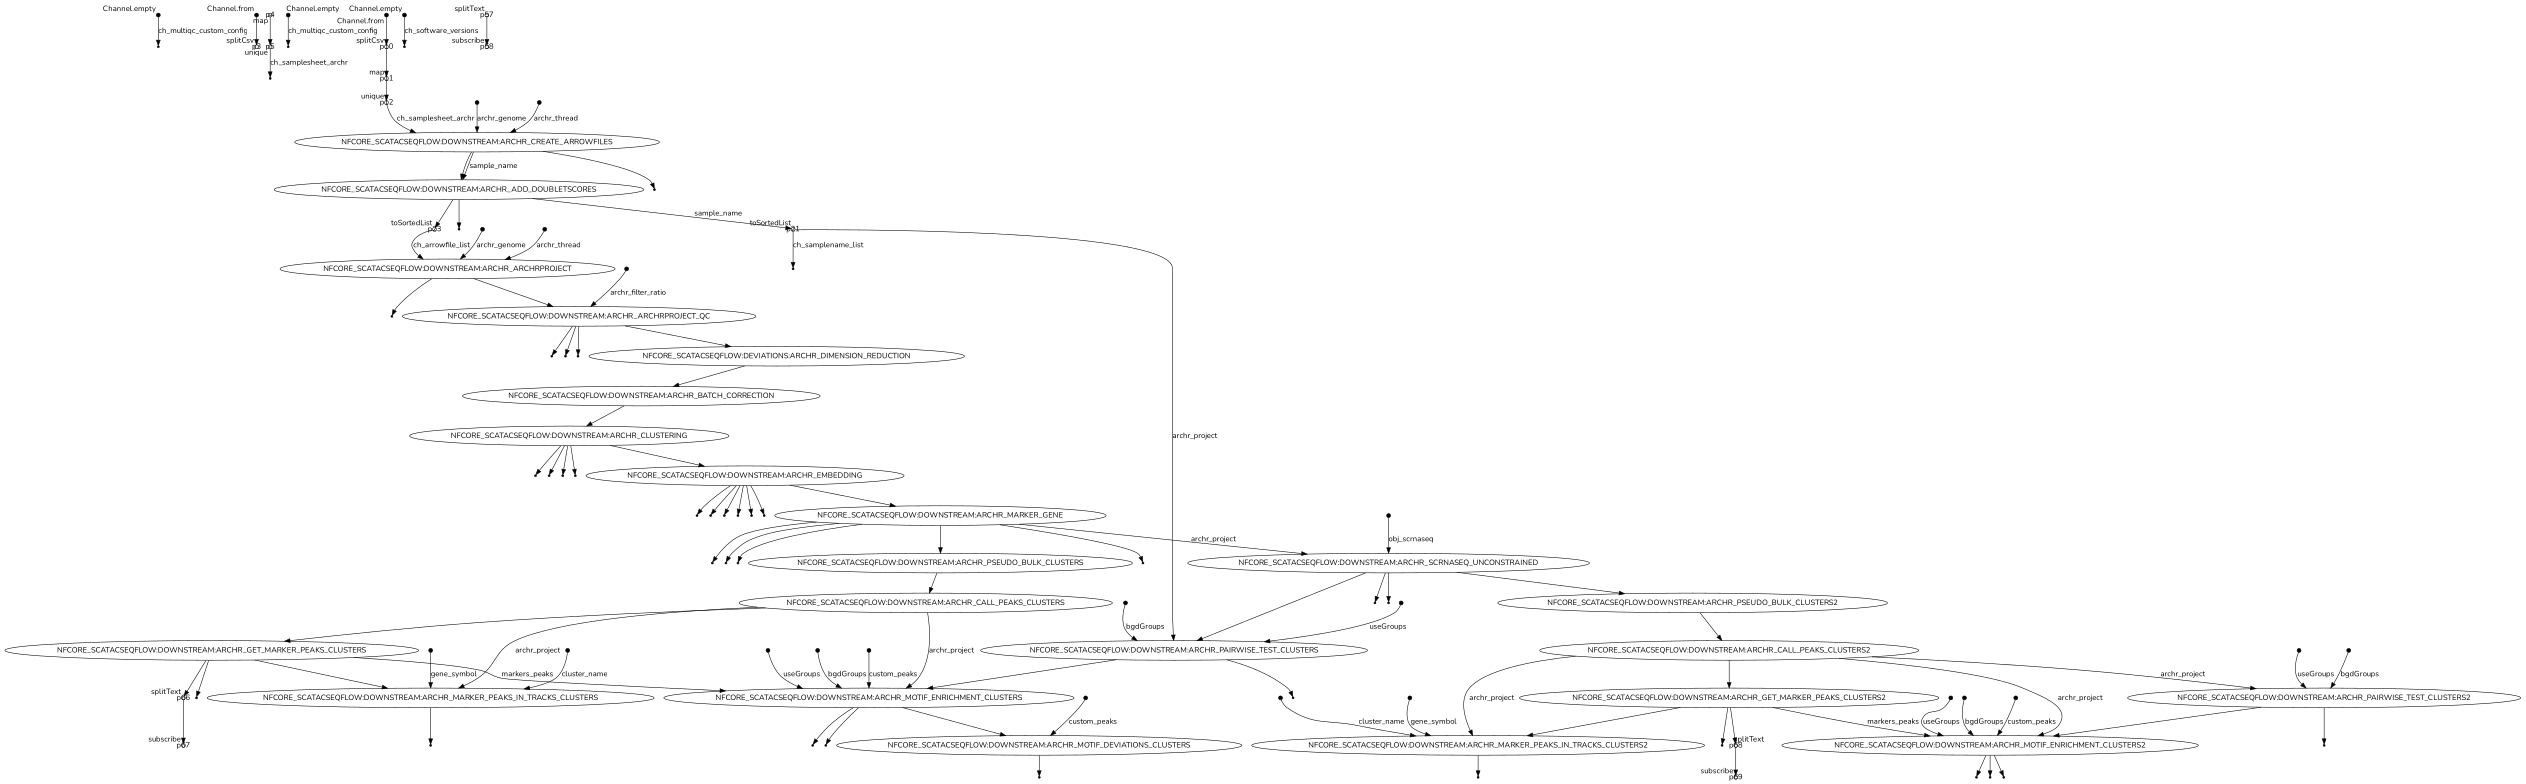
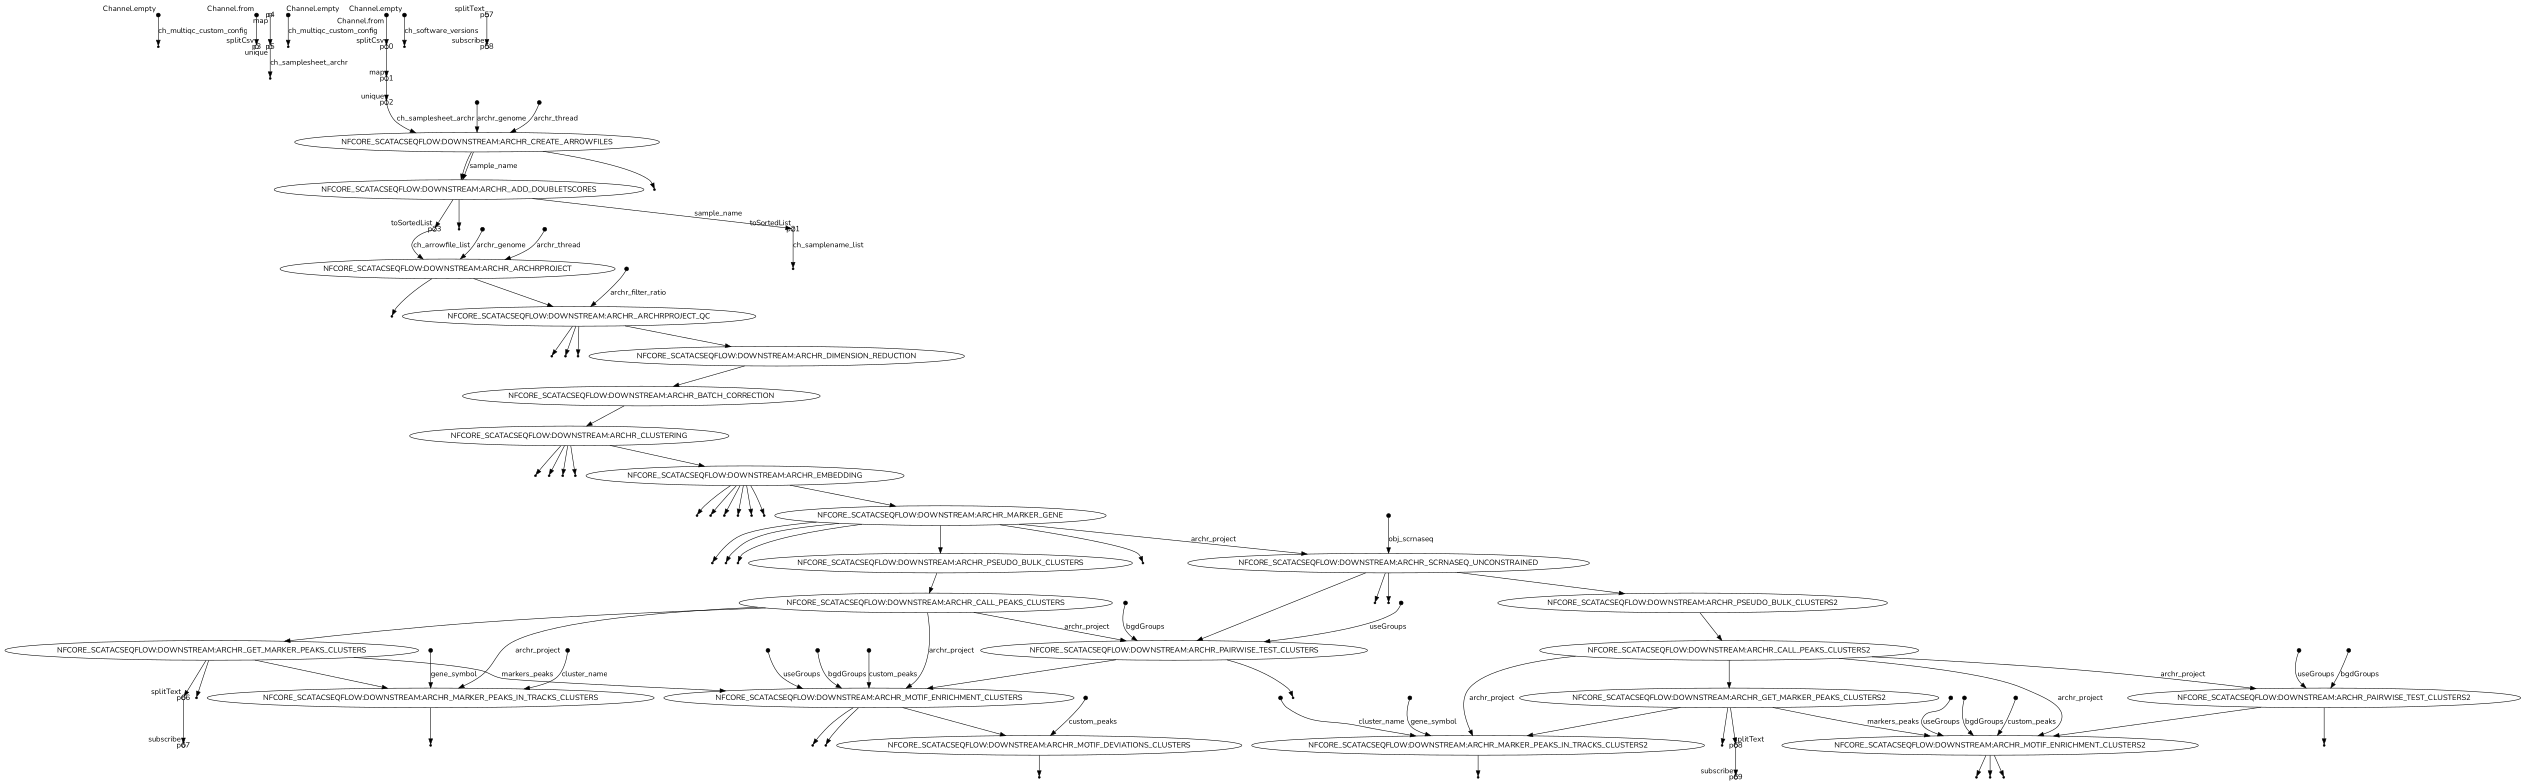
(1166, 262) -> (1047, 626)
(777, 356) -> (777, 356)
